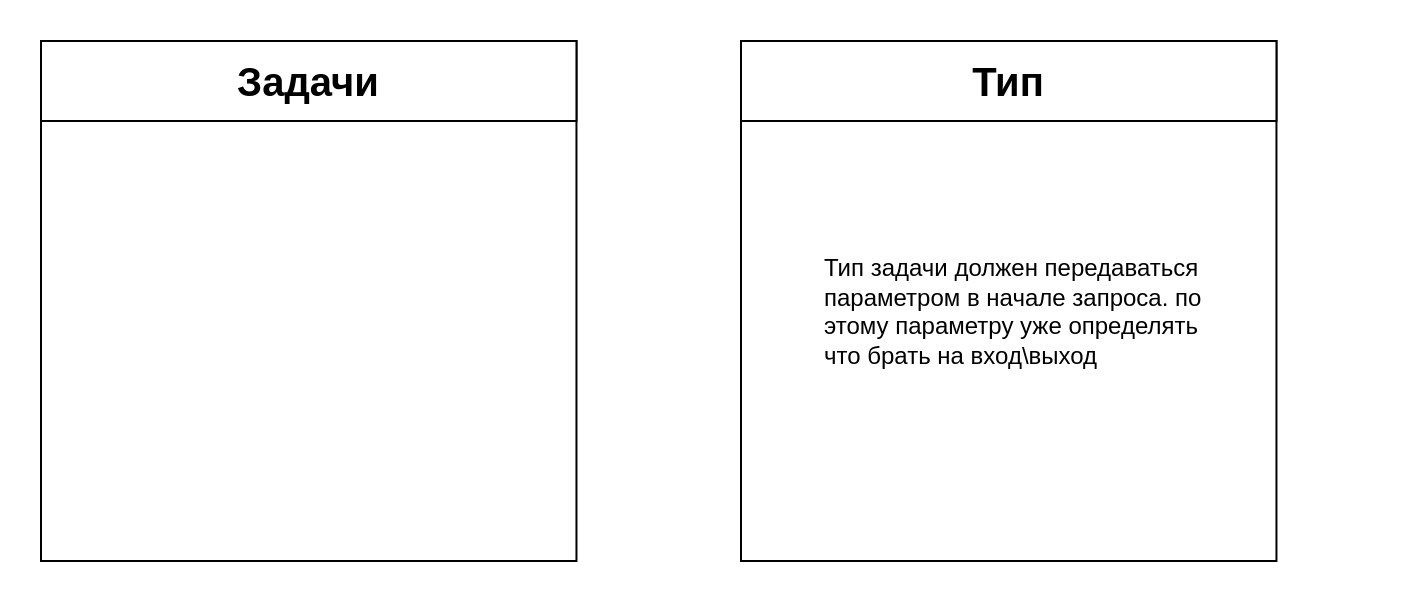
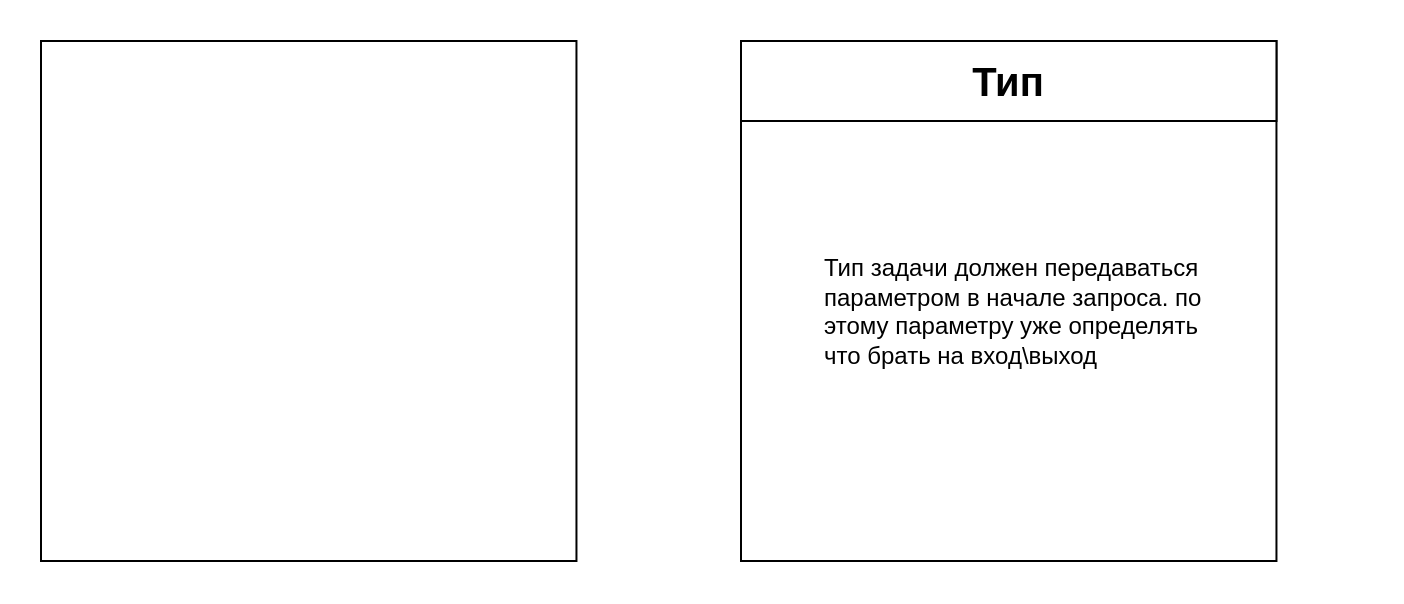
(309, 81) -> none
